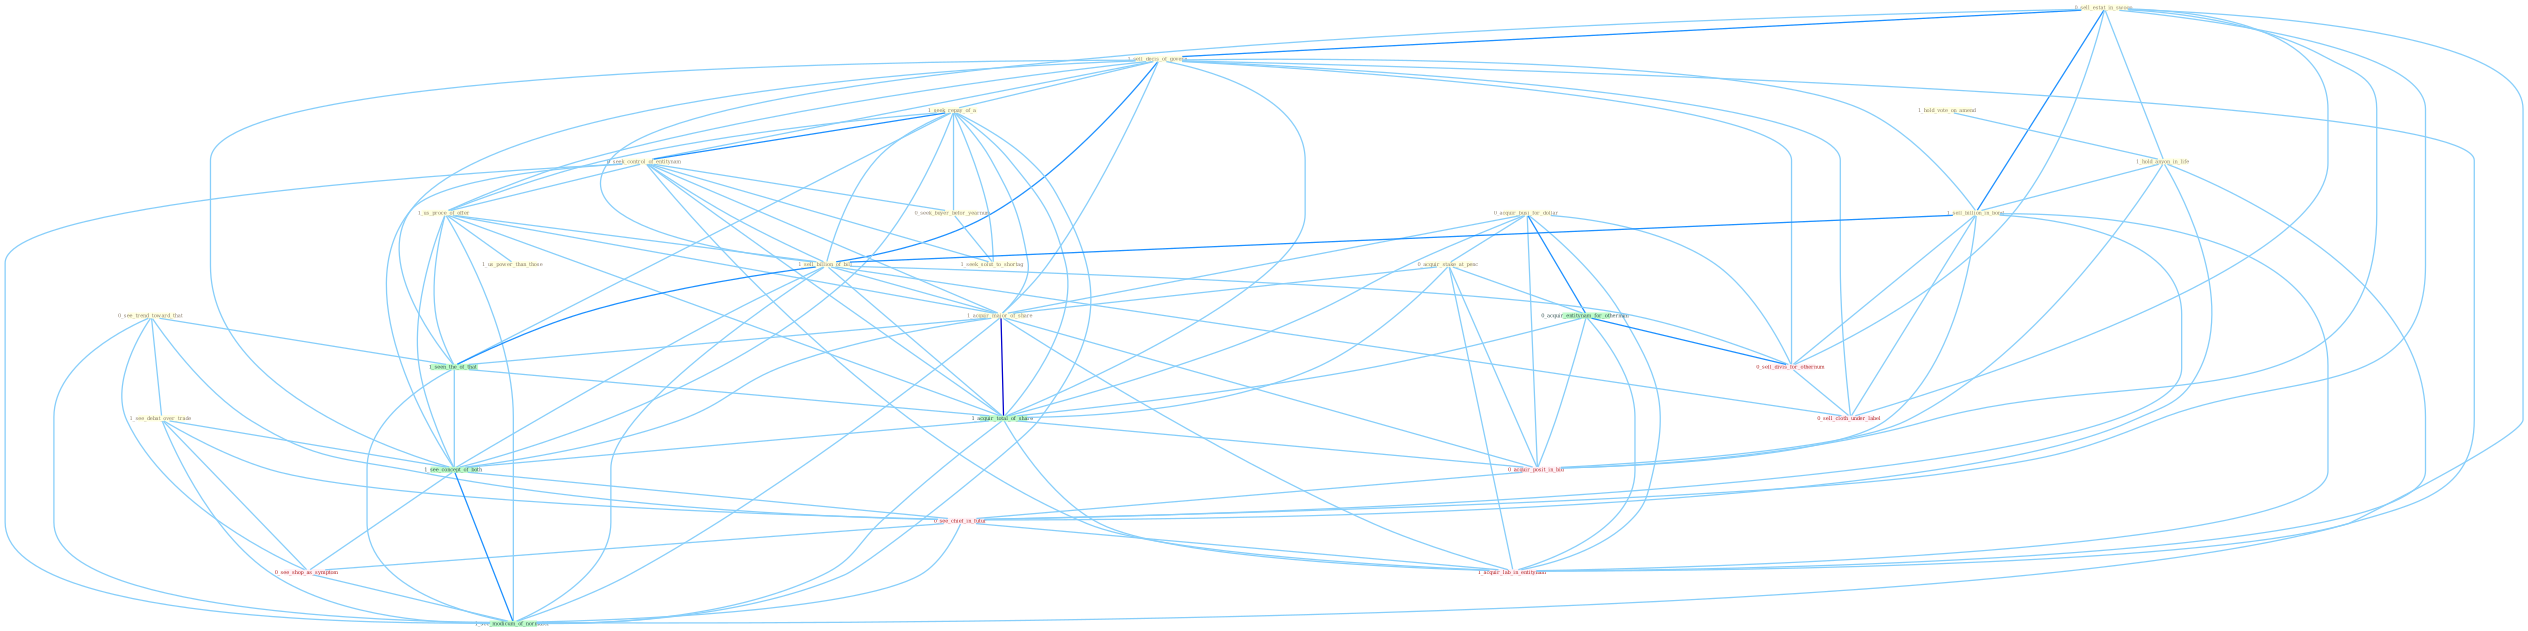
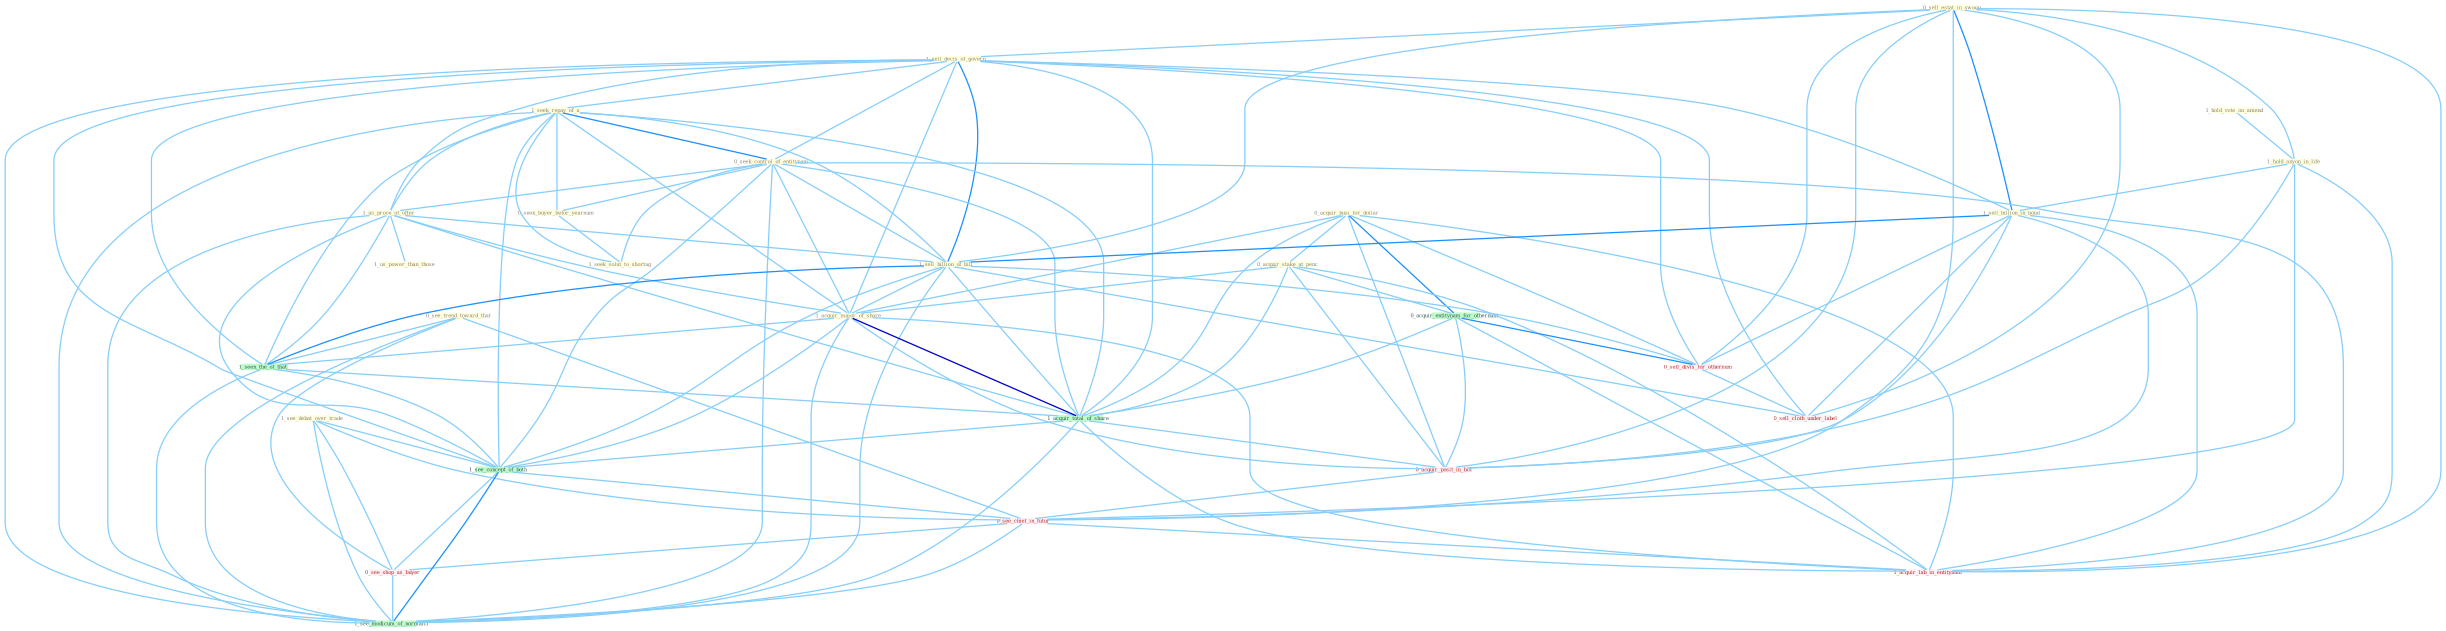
(1632, 33) -> (1455, 33)
(157, 367) -> none
(308, 572) -> (393, 572)
